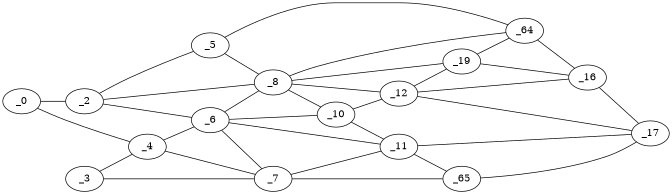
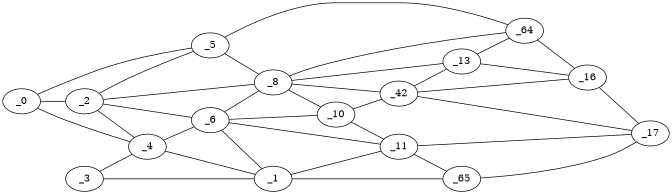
(462, 61) -> (462, 61)
none -> (113, 65)
(399, 94) -> (399, 94)
none -> (116, 124)
(273, 179) -> (273, 179)
